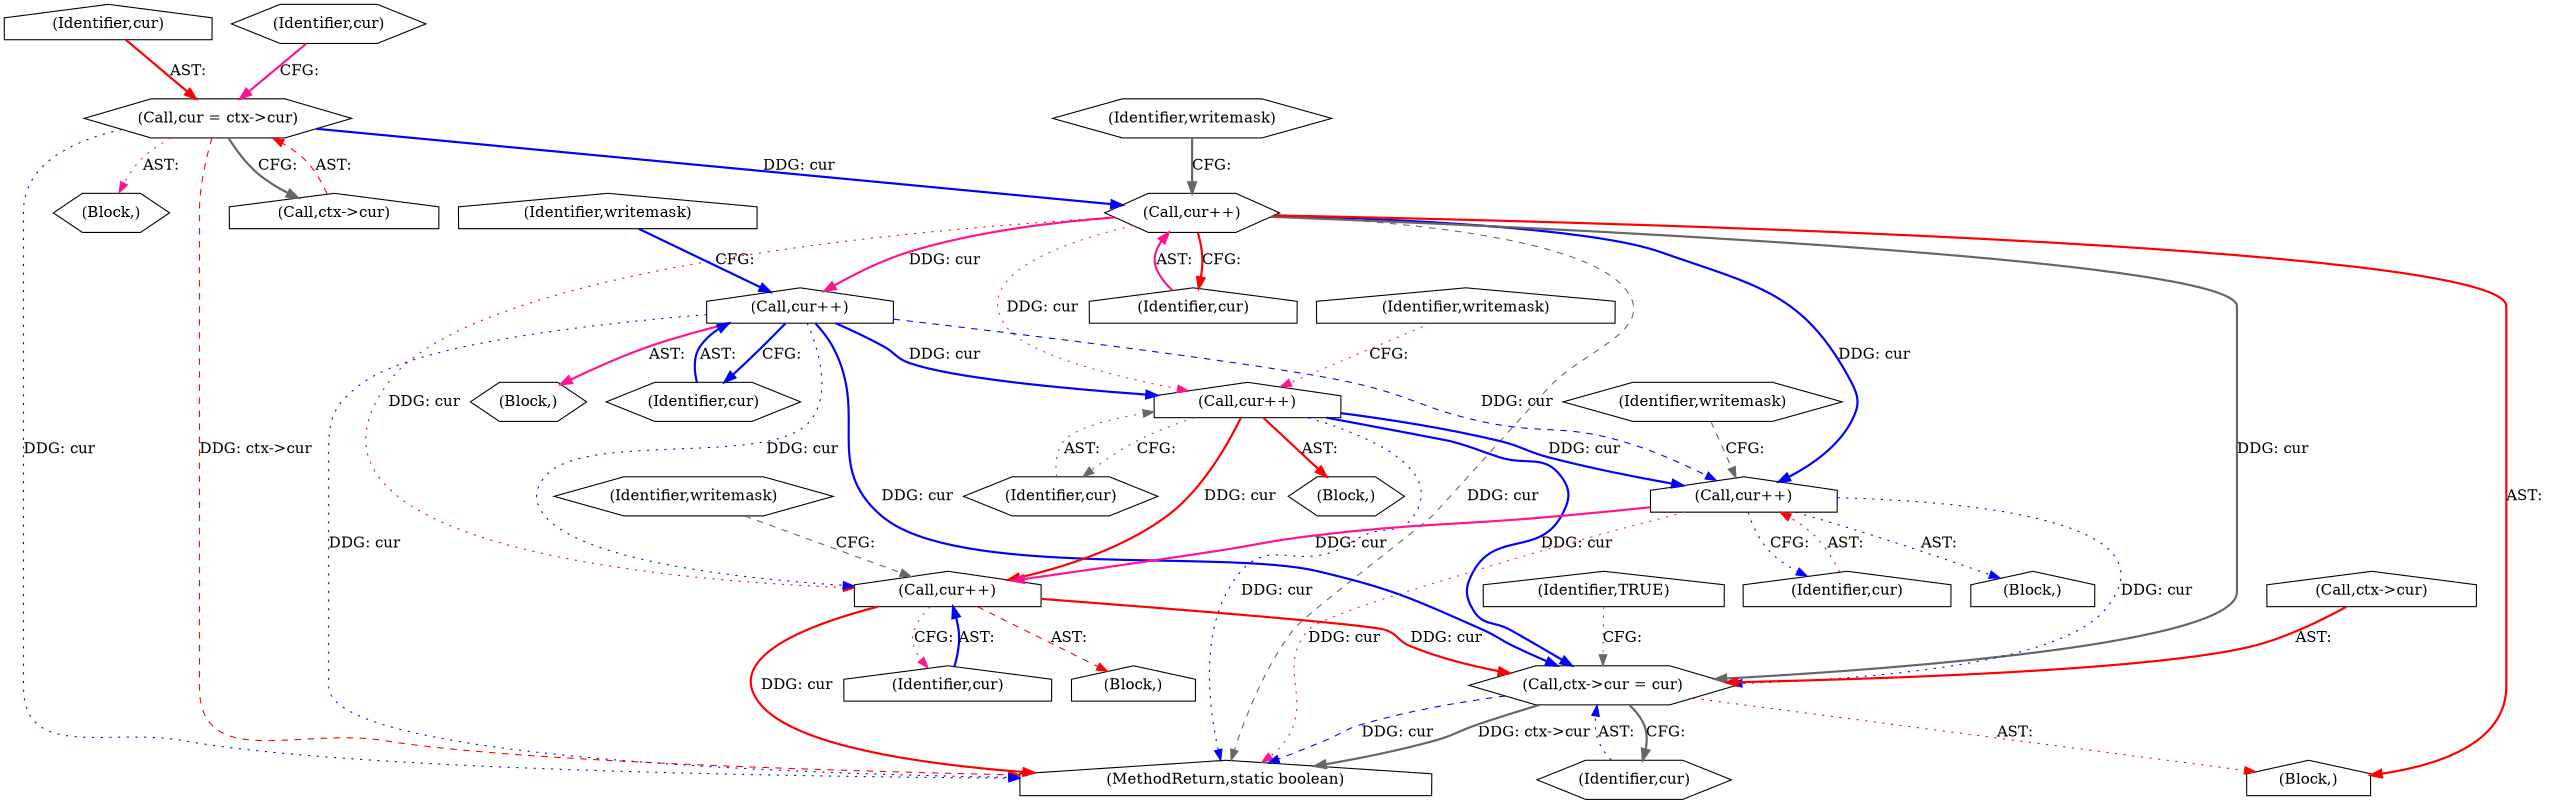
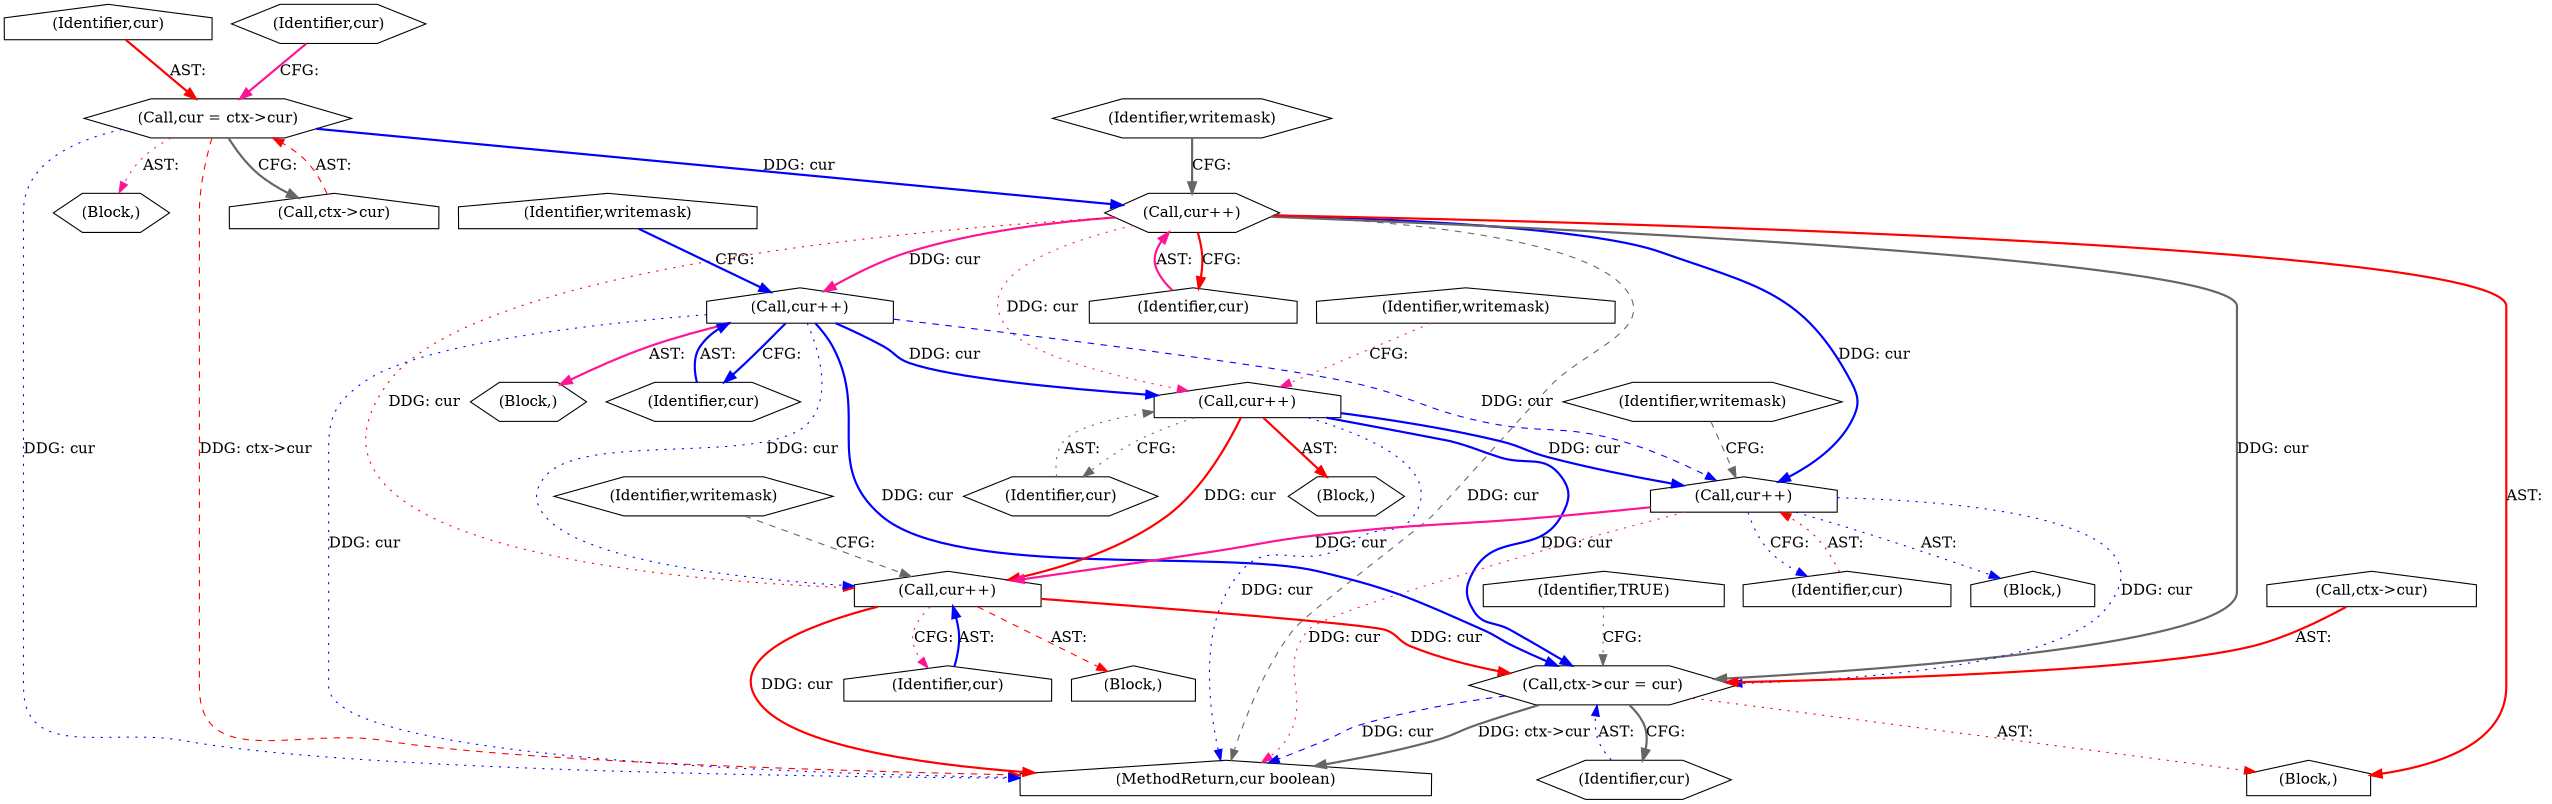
(1226, 780) -> (1226, 780)
